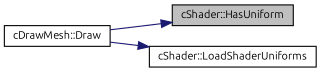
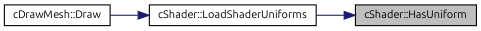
(136, 27) -> (330, 15)
